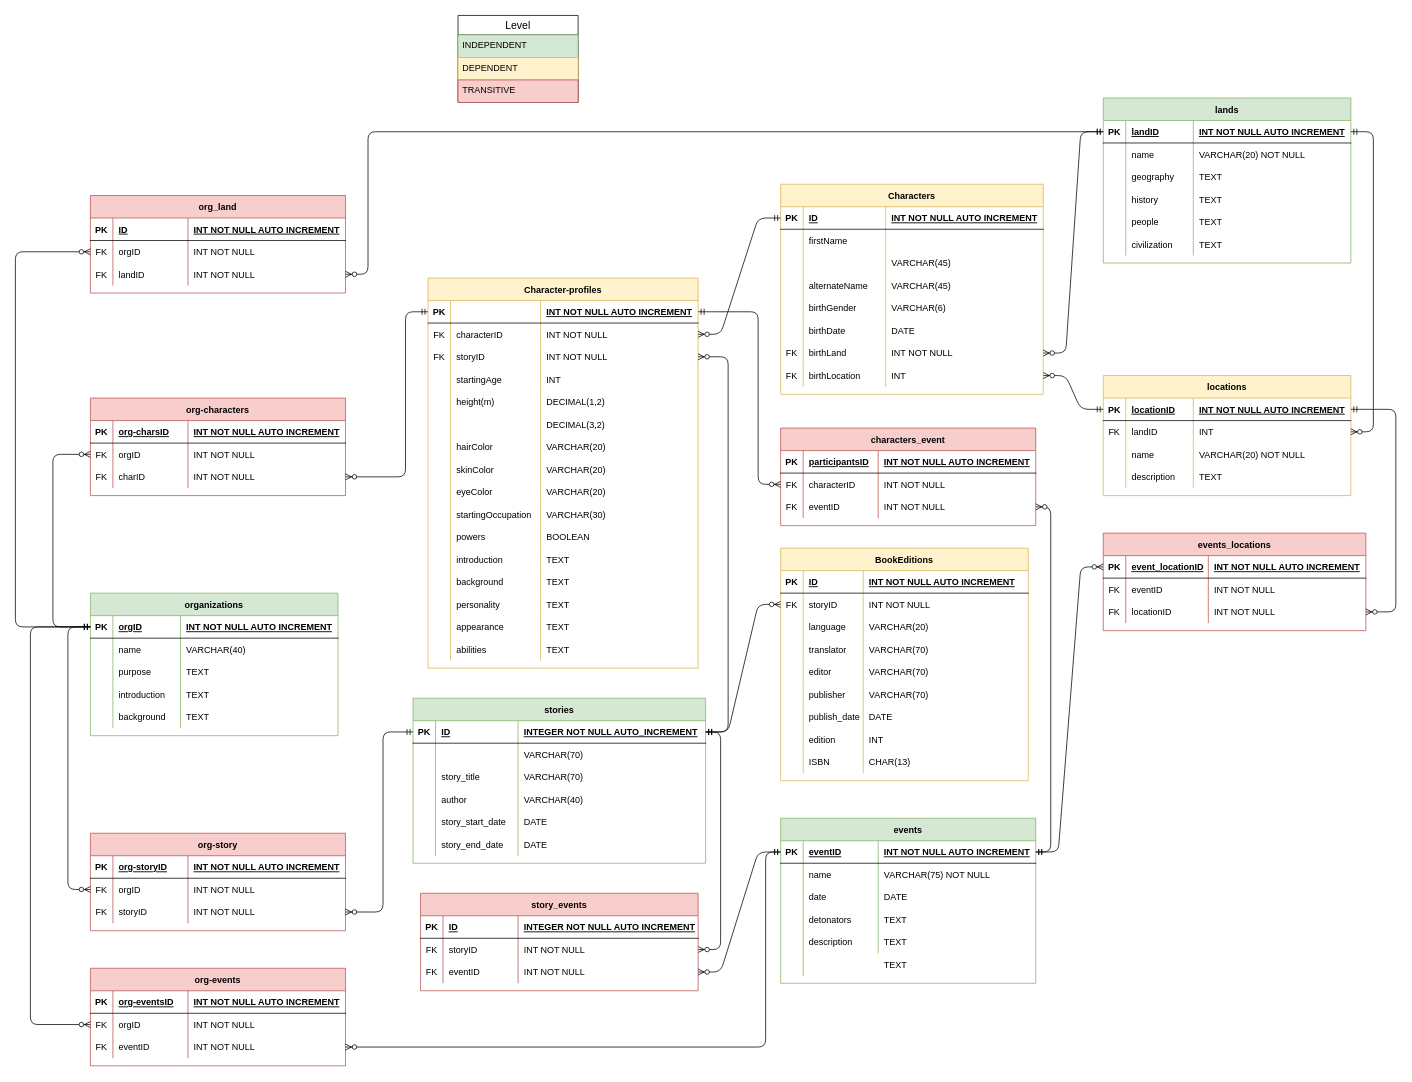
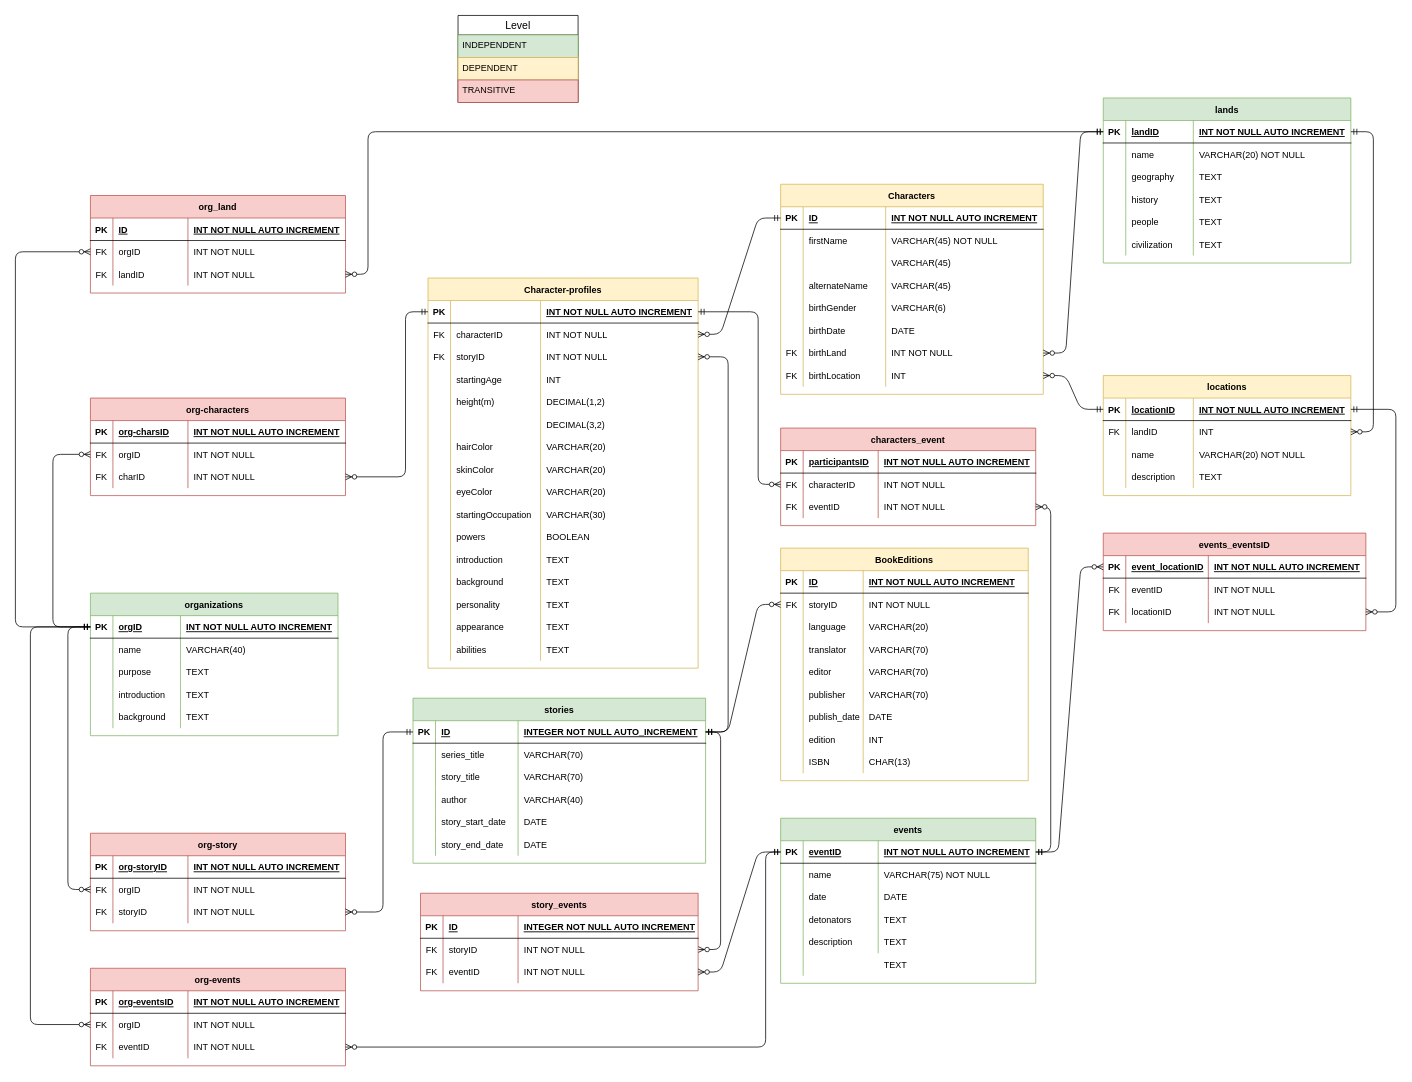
none -> (964, 240)
(1234, 545) -> (1234, 545)
none -> (477, 754)
